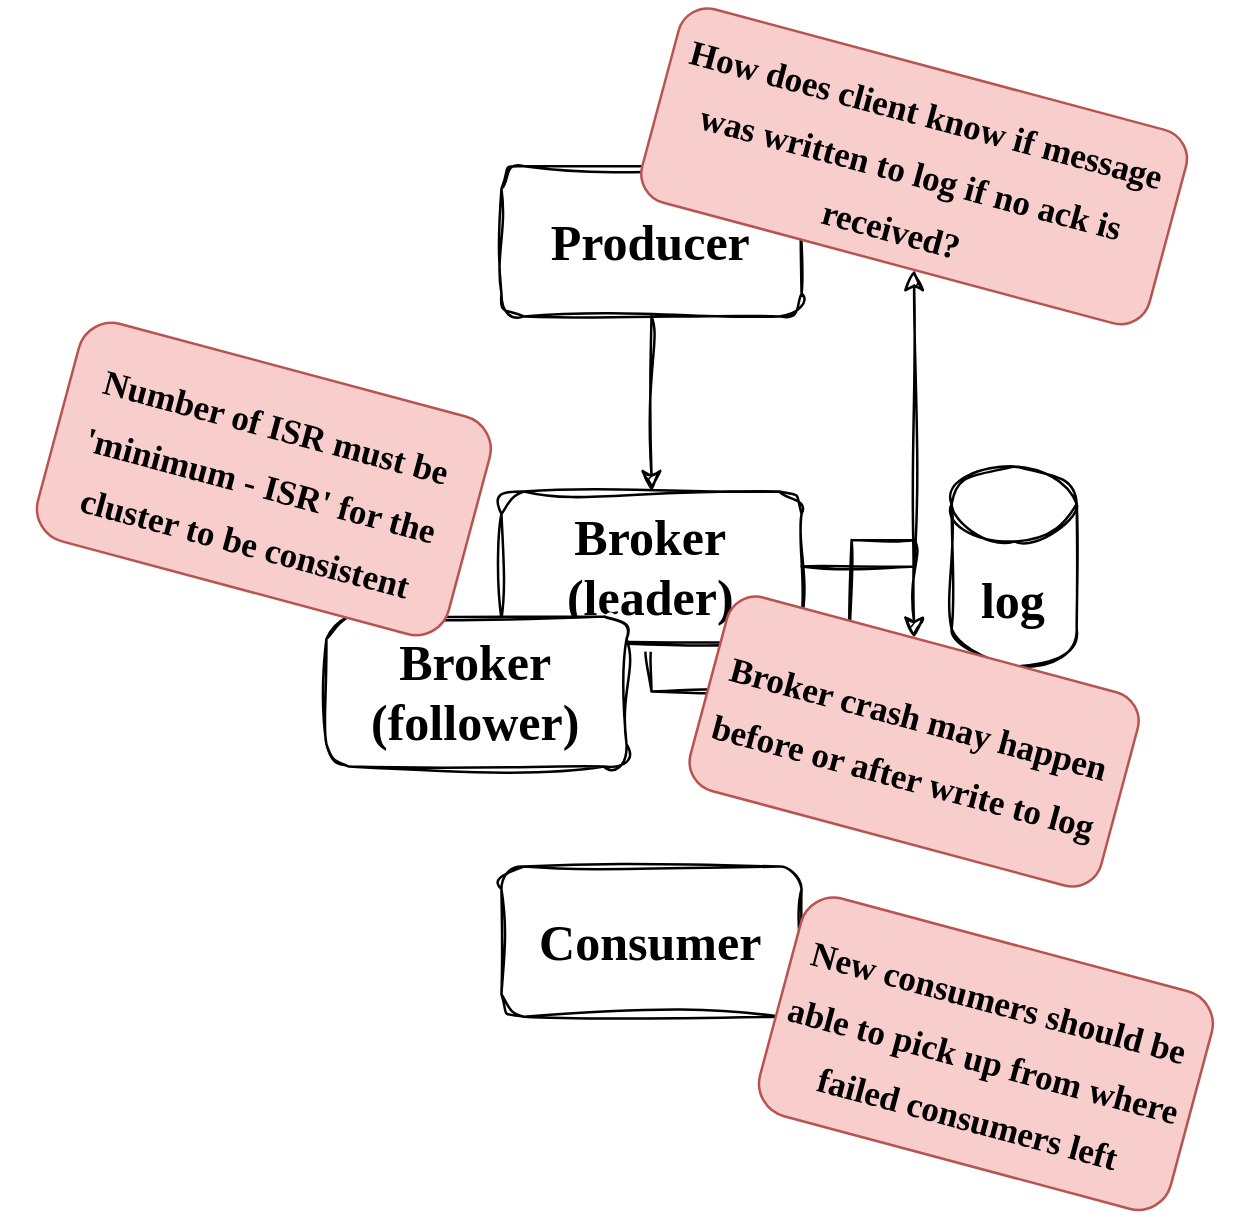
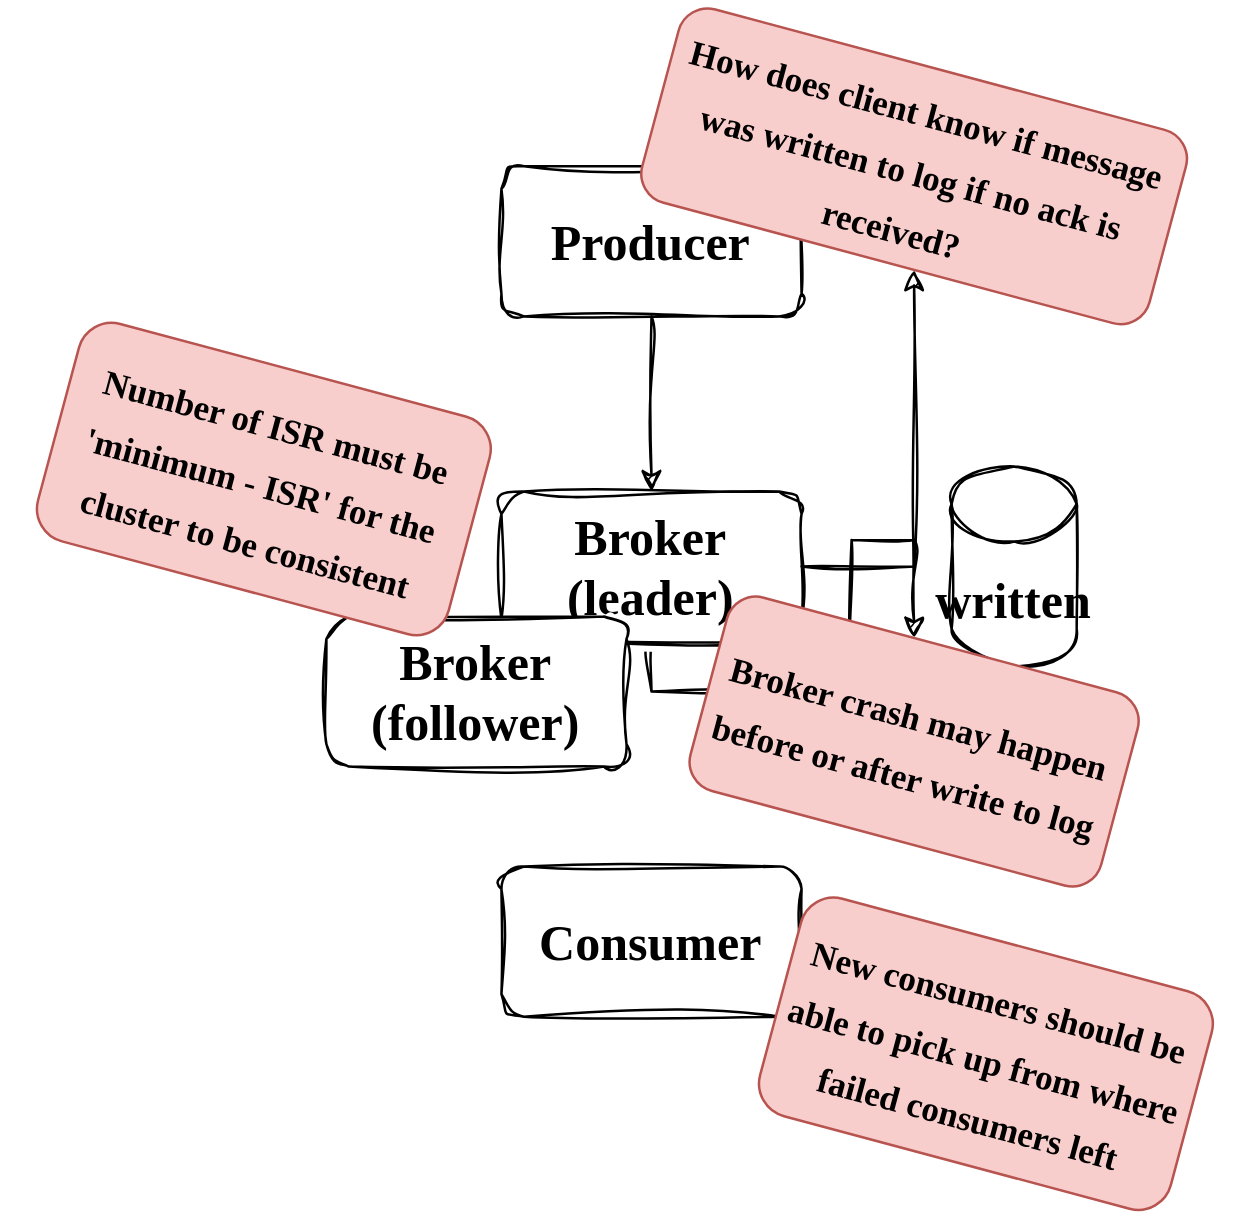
(1014, 599) -> (1014, 599)
